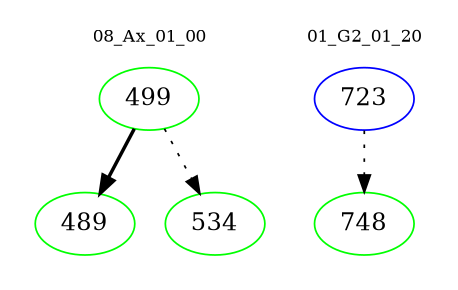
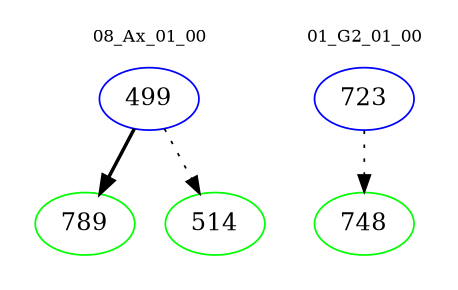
(365, 37) -> (365, 37)
(149, 99) -> (149, 99)
(85, 224) -> (85, 224)
(215, 224) -> (215, 224)
